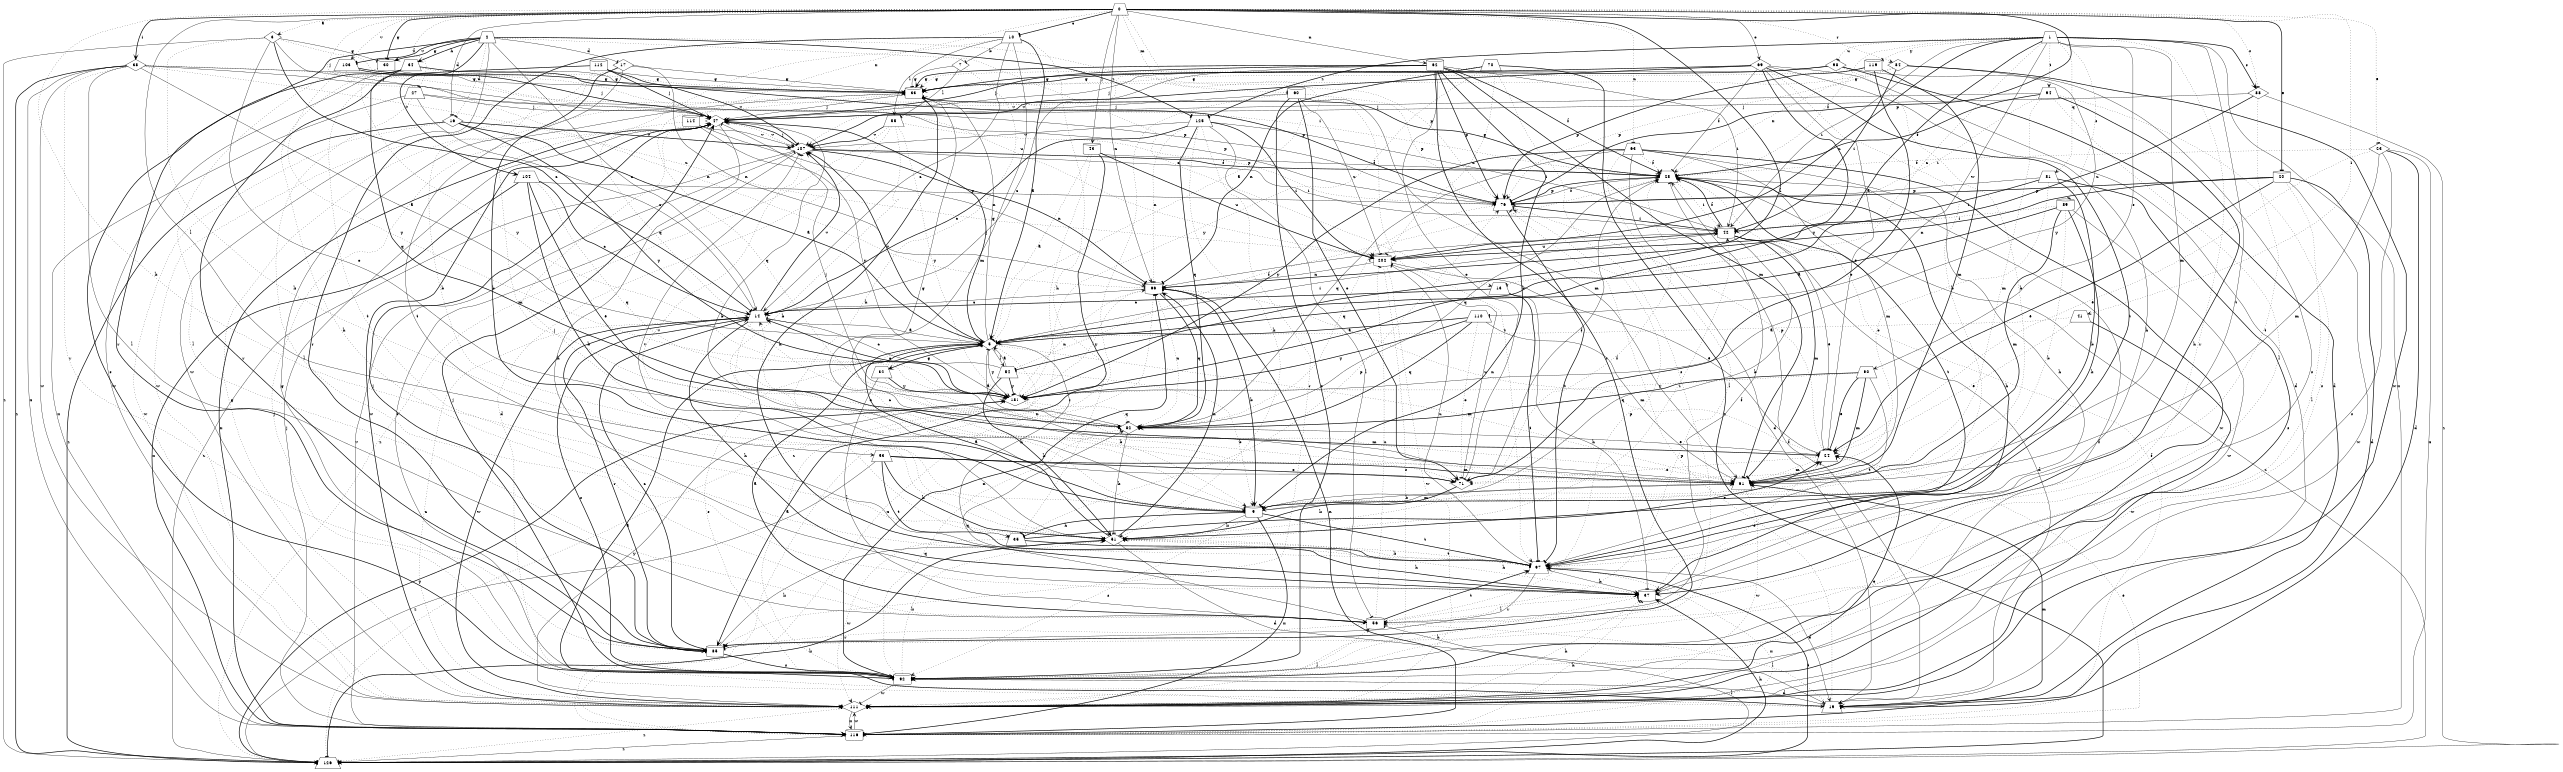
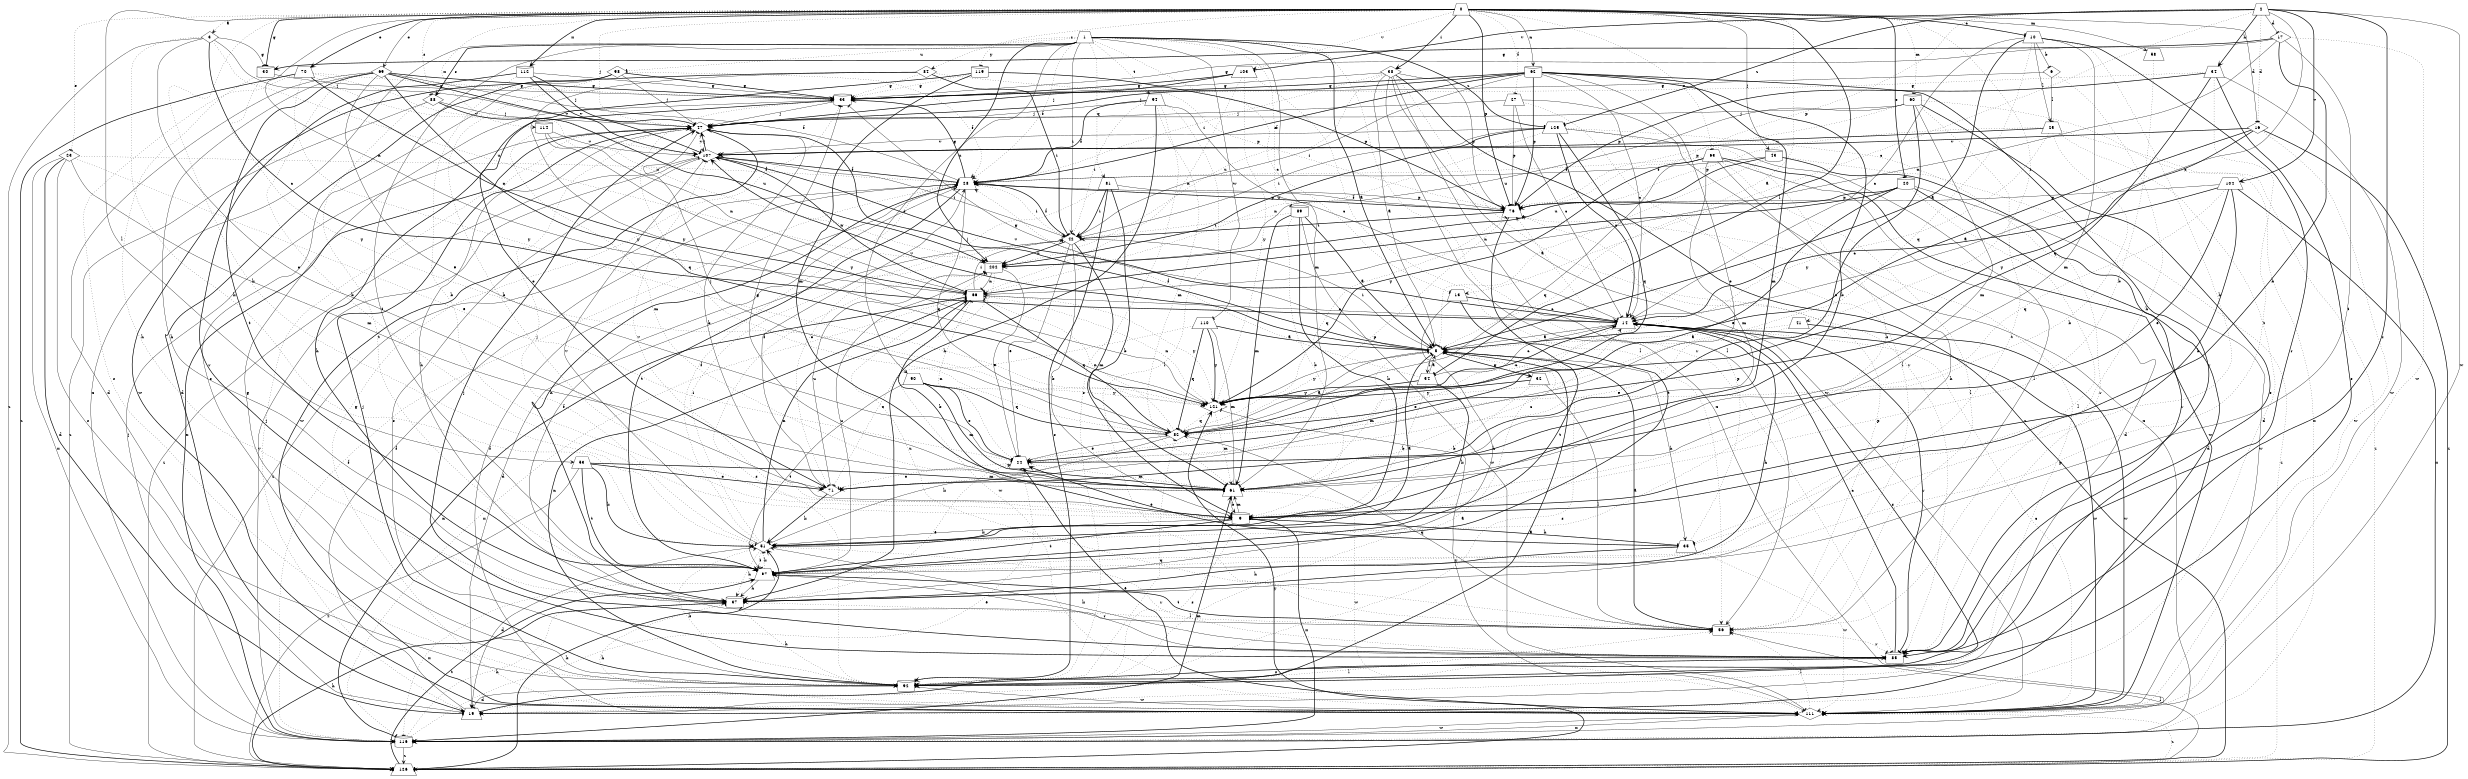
none -> (879, 11)
none -> (986, 13)
(439, 47) -> (1275, 54)
none -> (2154, 55)
(961, 65) -> (2052, 72)
(894, 121) -> (2052, 128)
(1773, 121) -> (973, 128)
(1296, 191) -> (1279, 197)
none -> (1378, 231)
(1726, 233) -> (1071, 239)
(1015, 400) -> (1214, 407)
(1722, 578) -> none
none -> (1321, 638)
